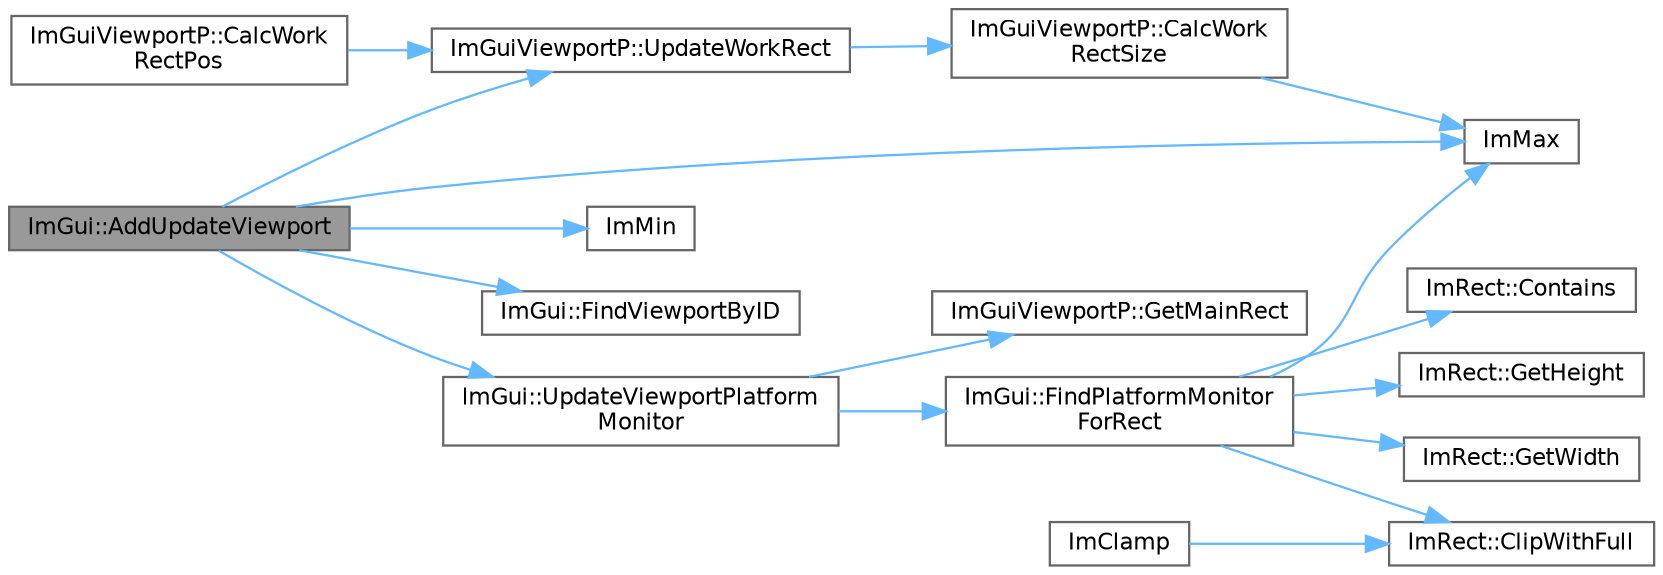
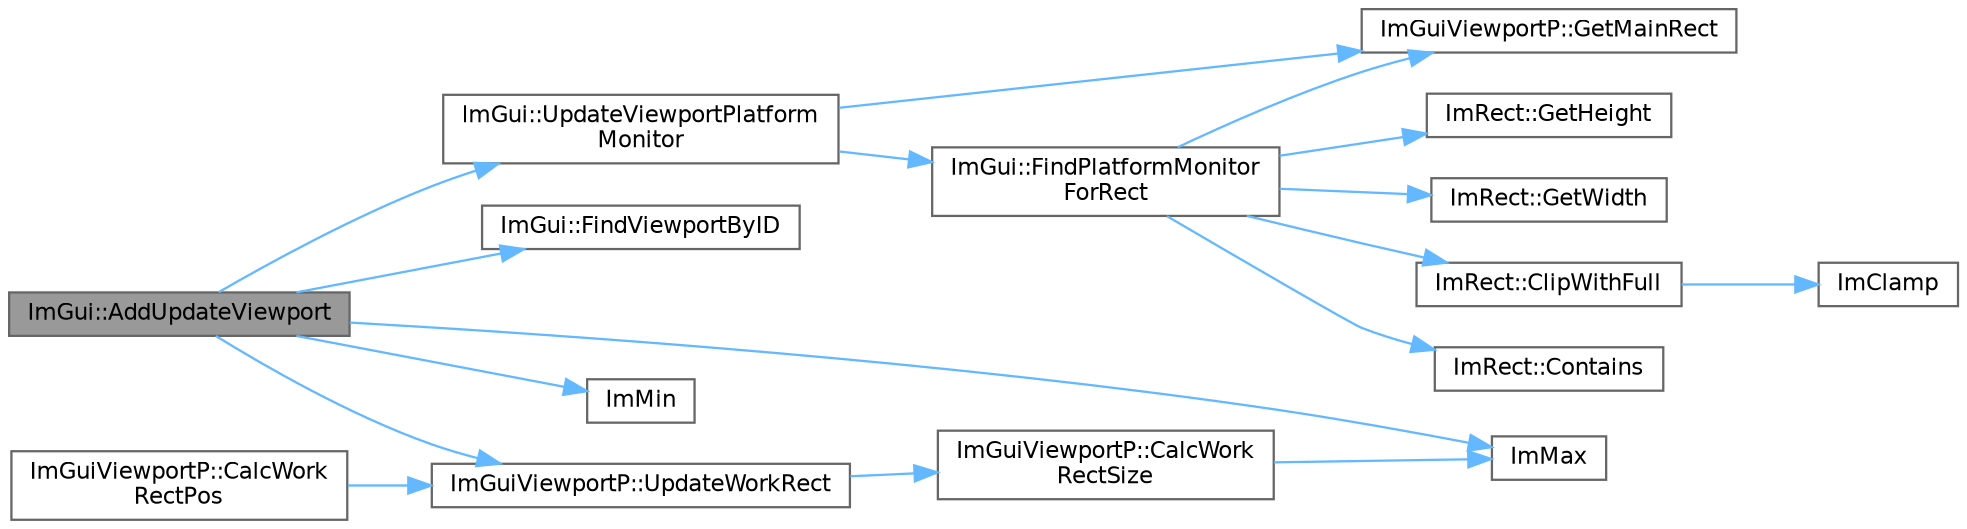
(1367, 277) -> (1292, 97)
(1277, 544) -> (1738, 284)
